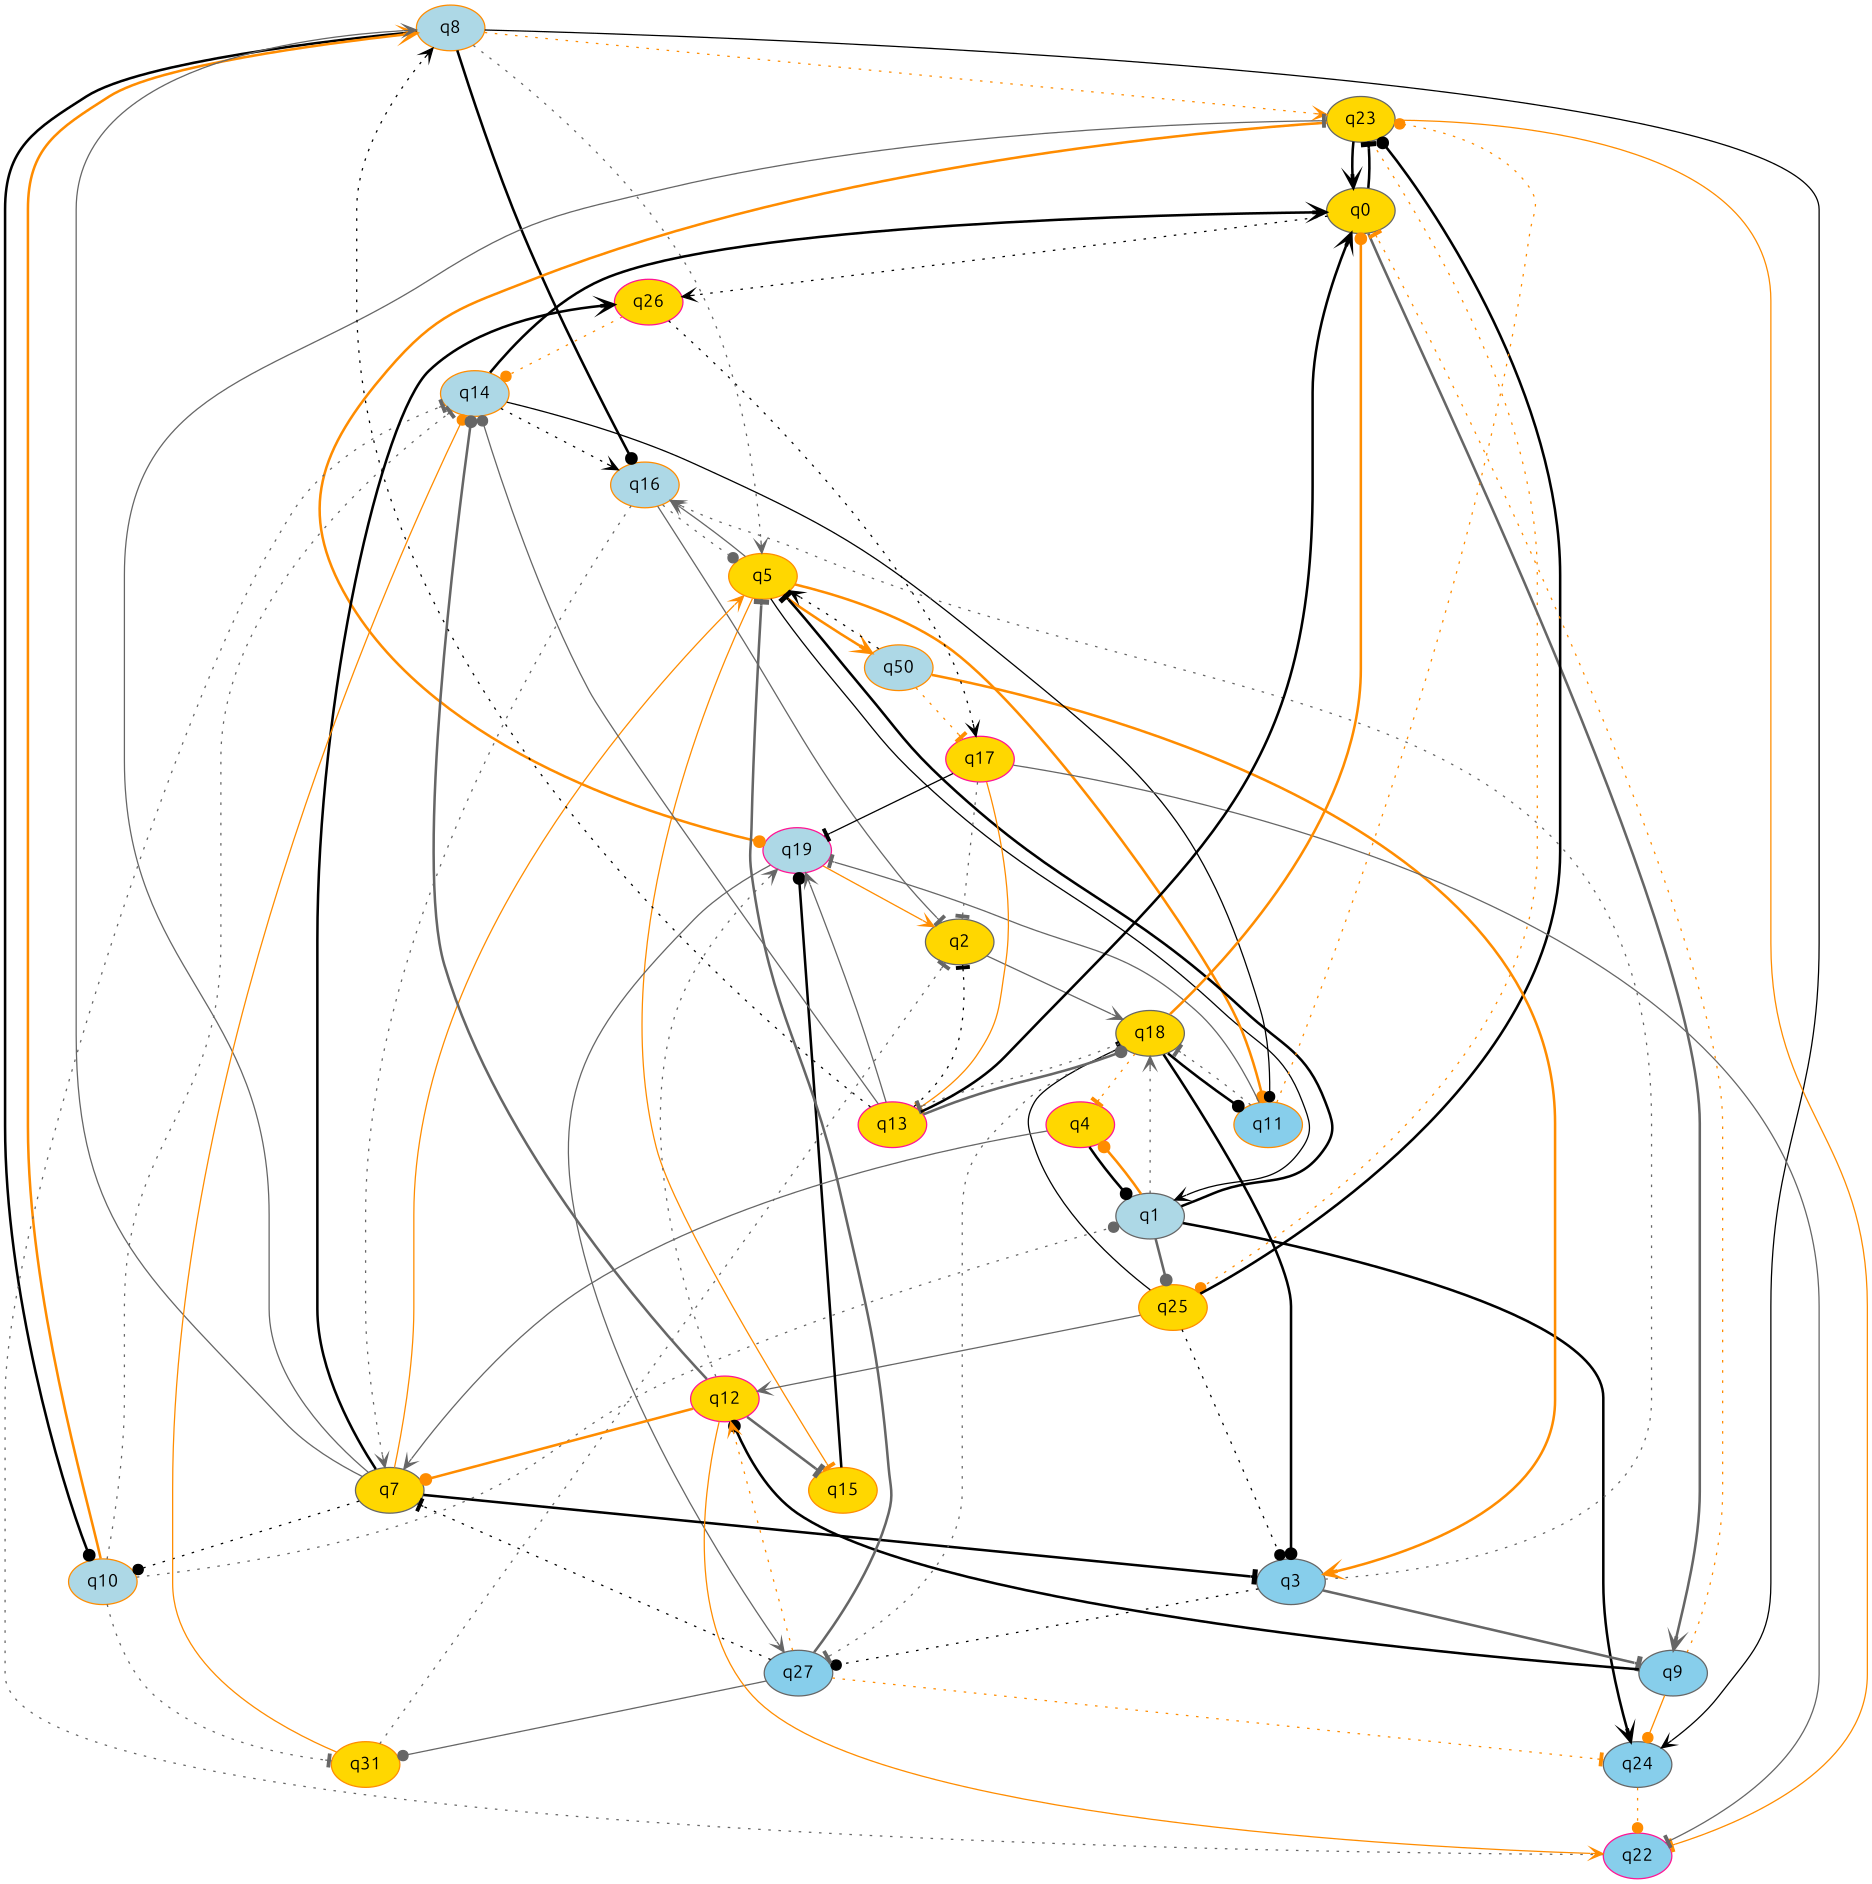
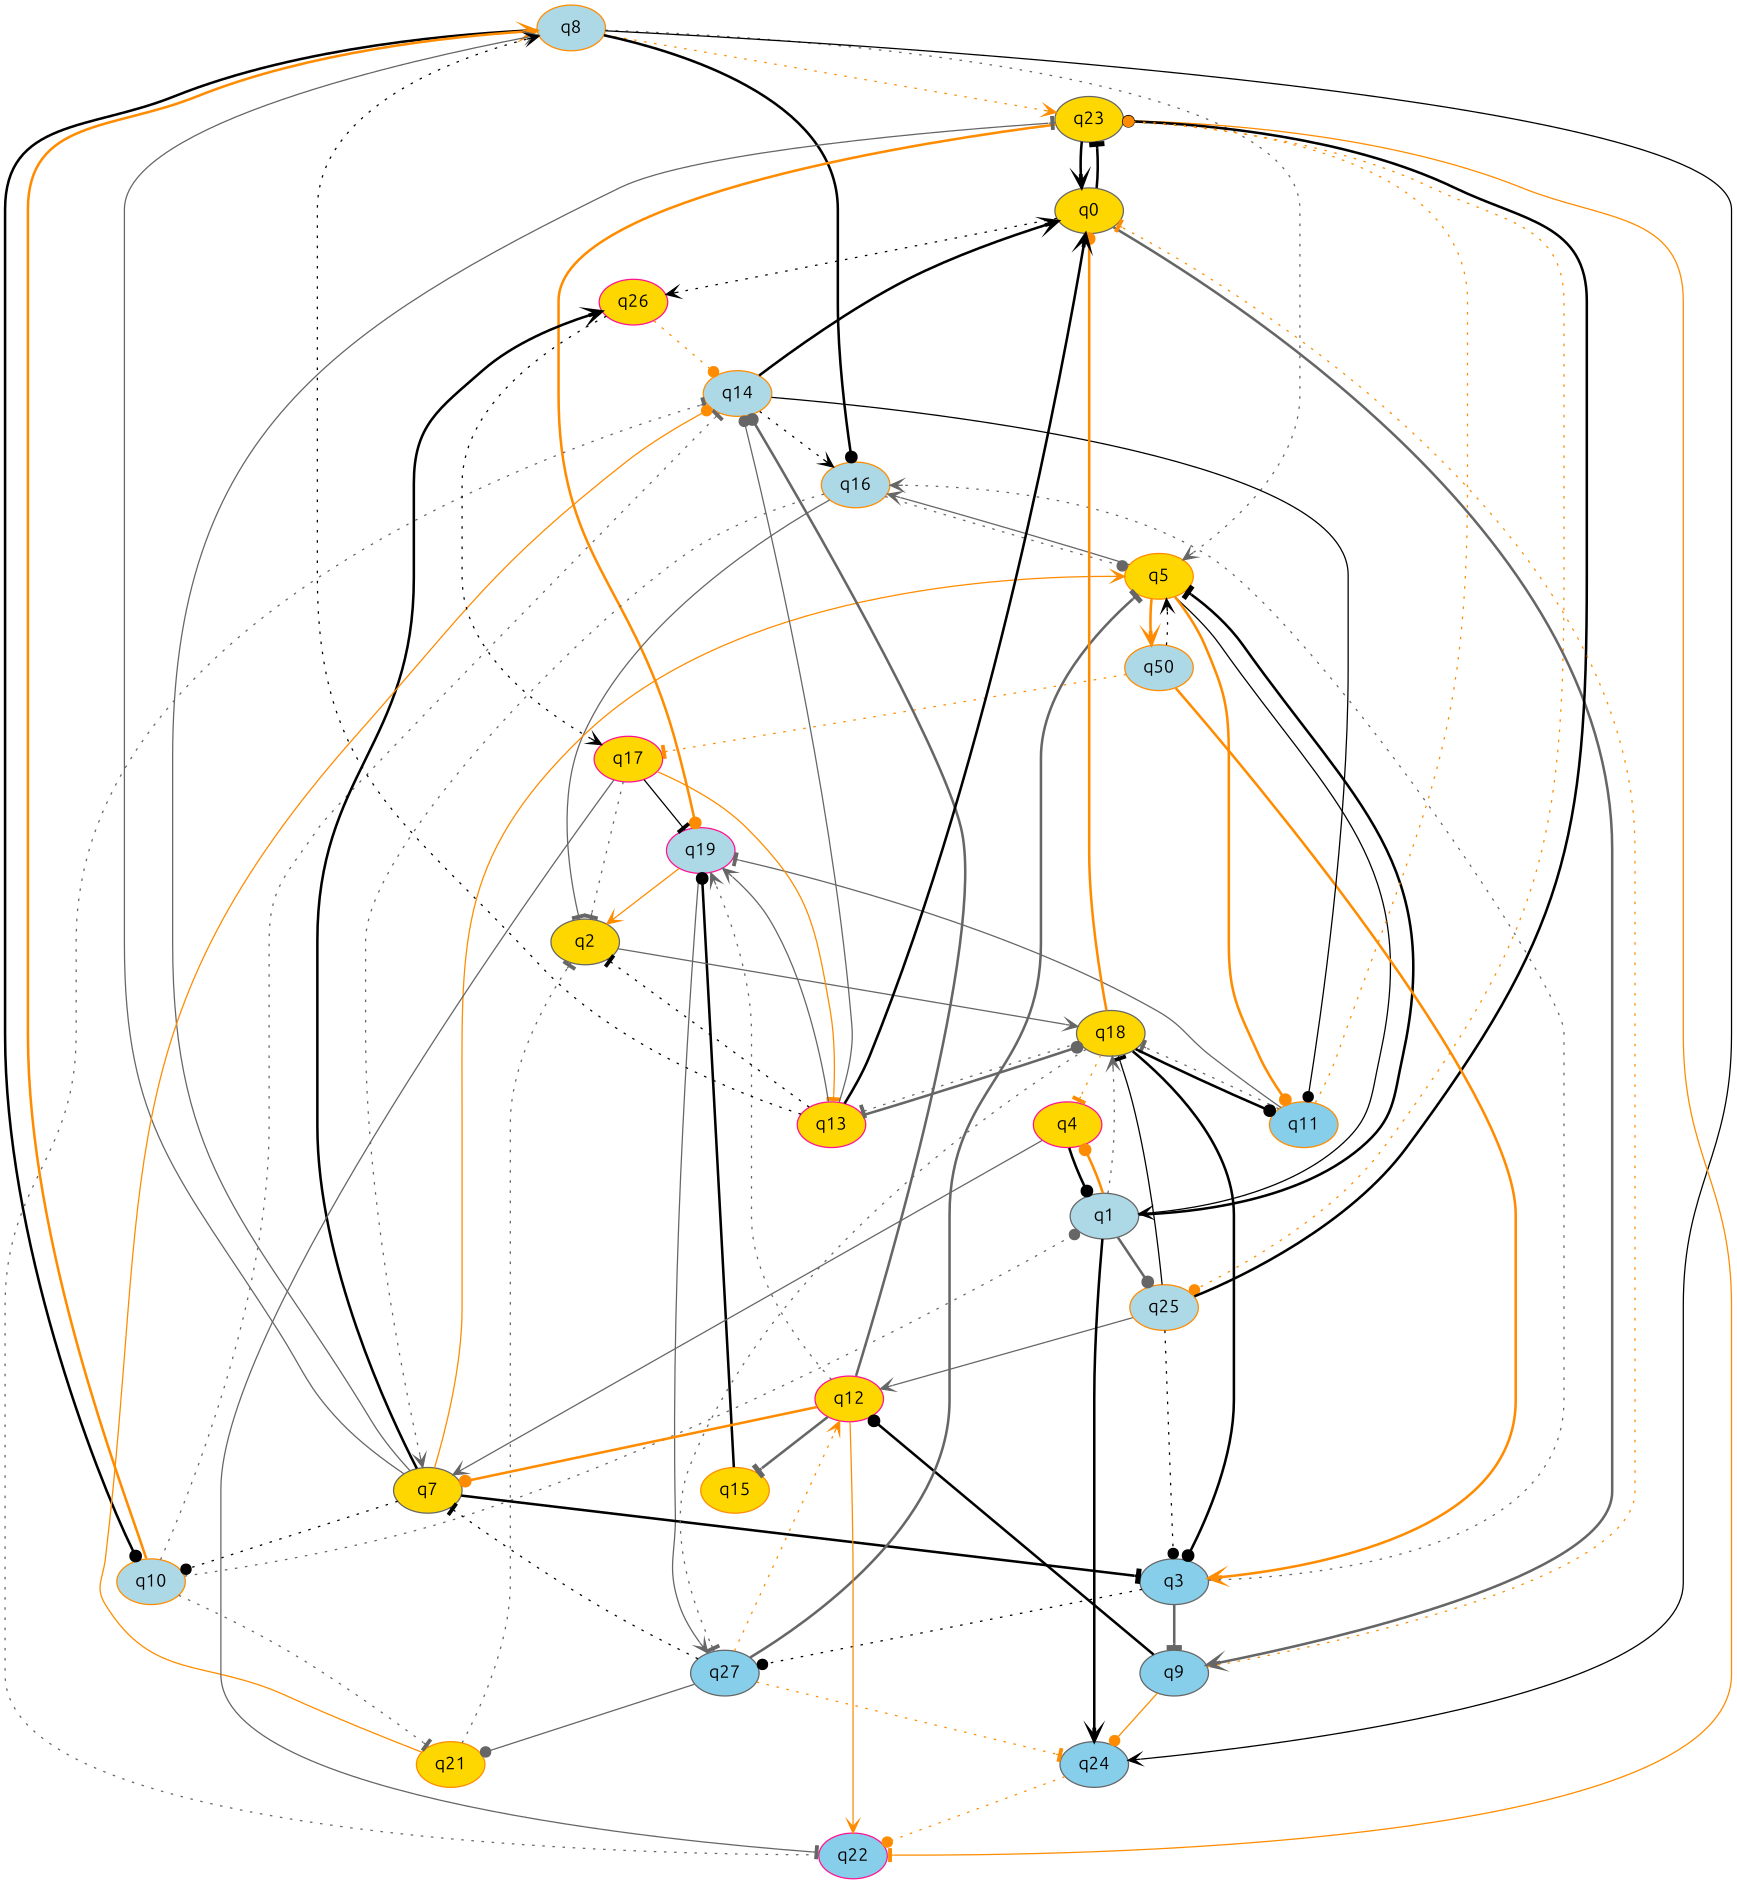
(643, 1045) -> none
(1173, 1308) -> (1164, 1308)
(366, 1765) -> (451, 1765)
